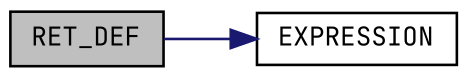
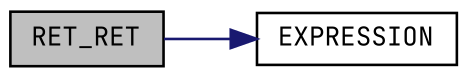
(87, 39) -> (87, 39)
